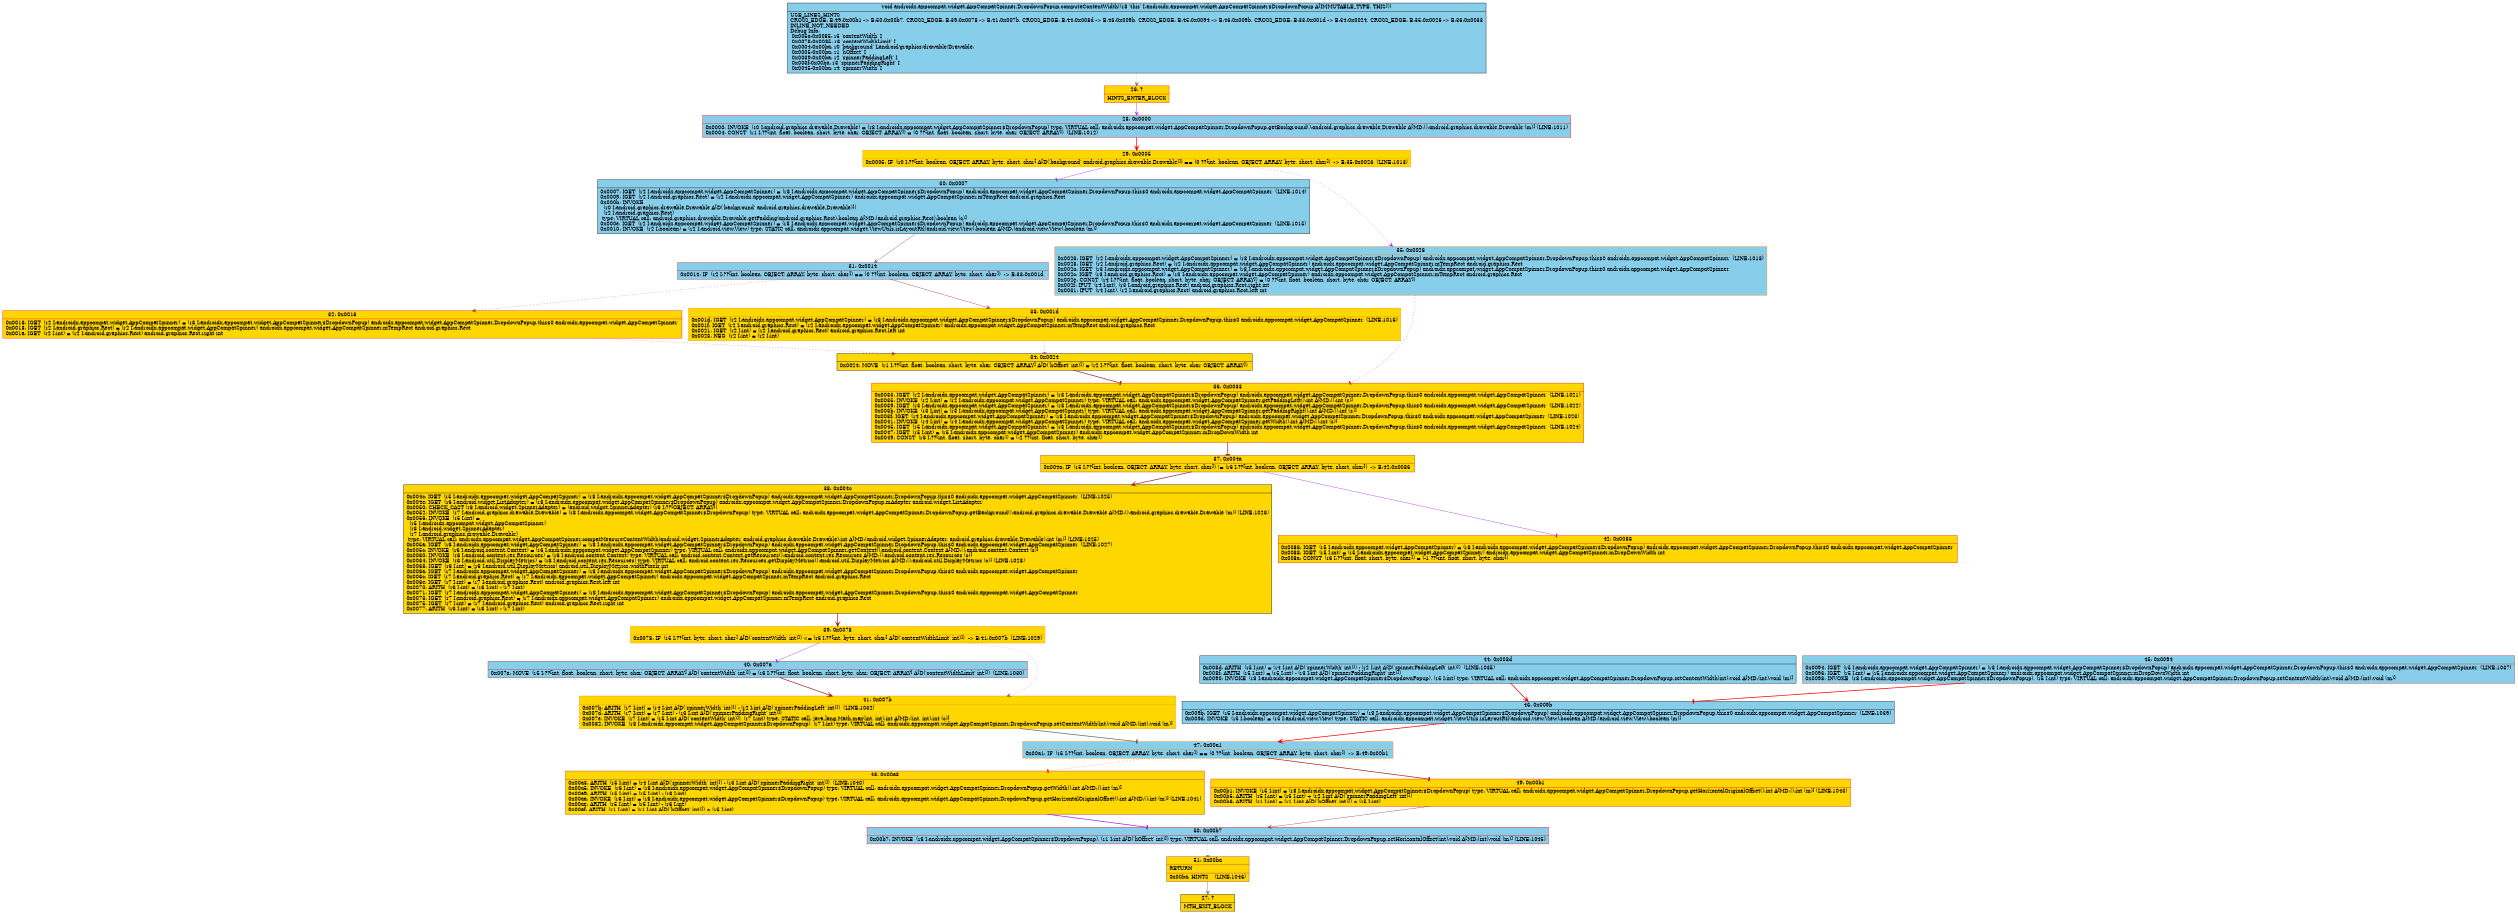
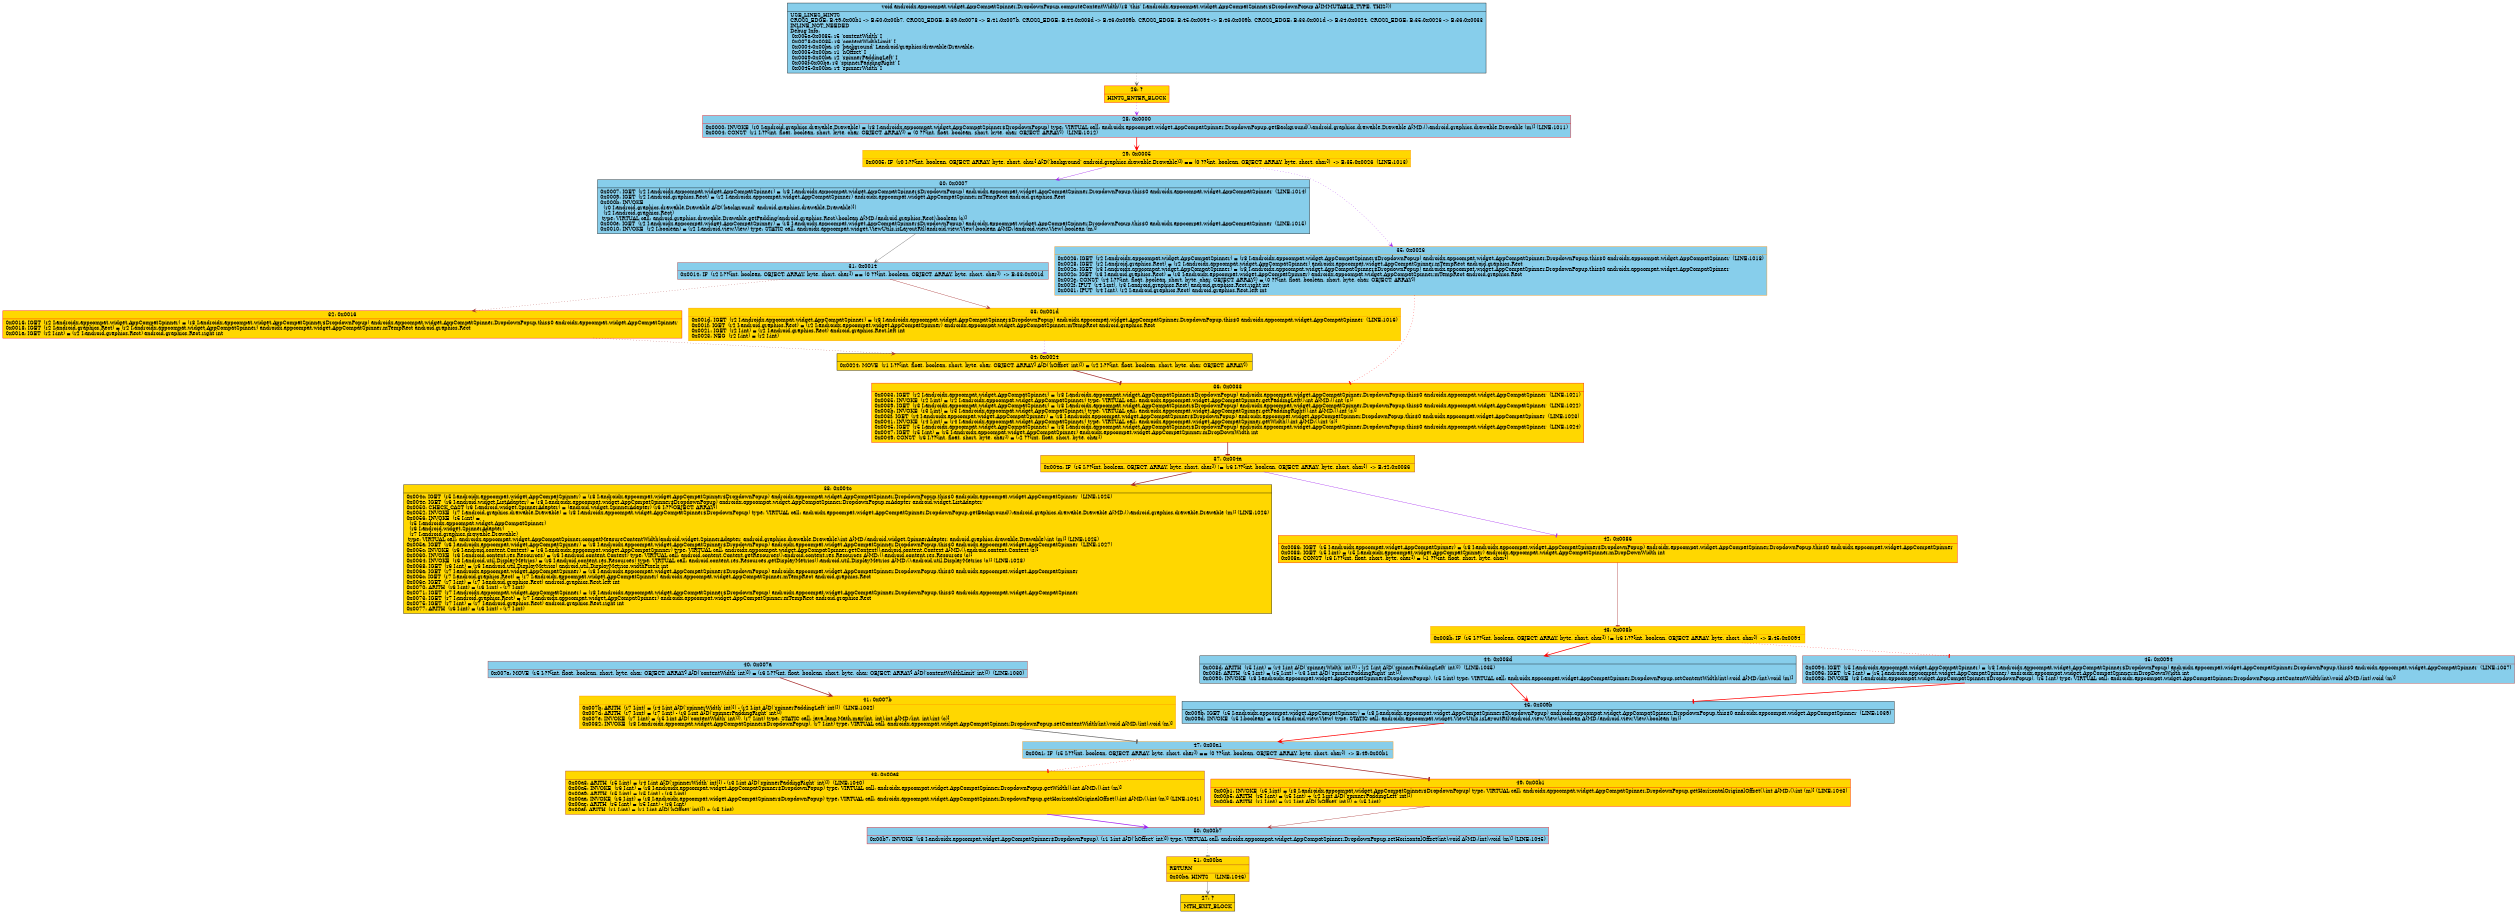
(1137, 107) -> (1137, 107)
(1082, 173) -> (1082, 173)
(838, 635) -> none
none -> (1618, 635)
(1097, 821) -> (1097, 821)
